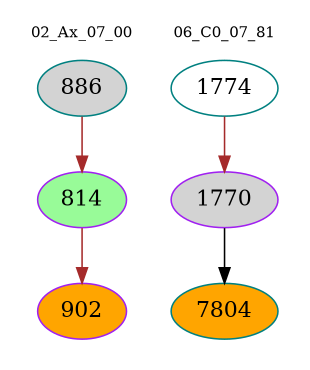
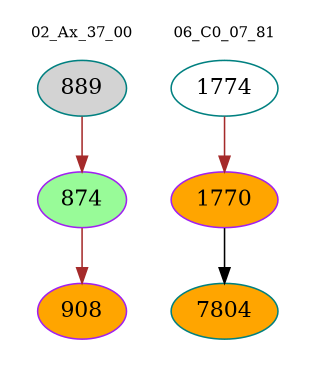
(82, 33) -> (82, 33)
(82, 88) -> (82, 88)
(82, 200) -> (82, 200)
(225, 200) -> (225, 200)
(82, 311) -> (82, 311)
